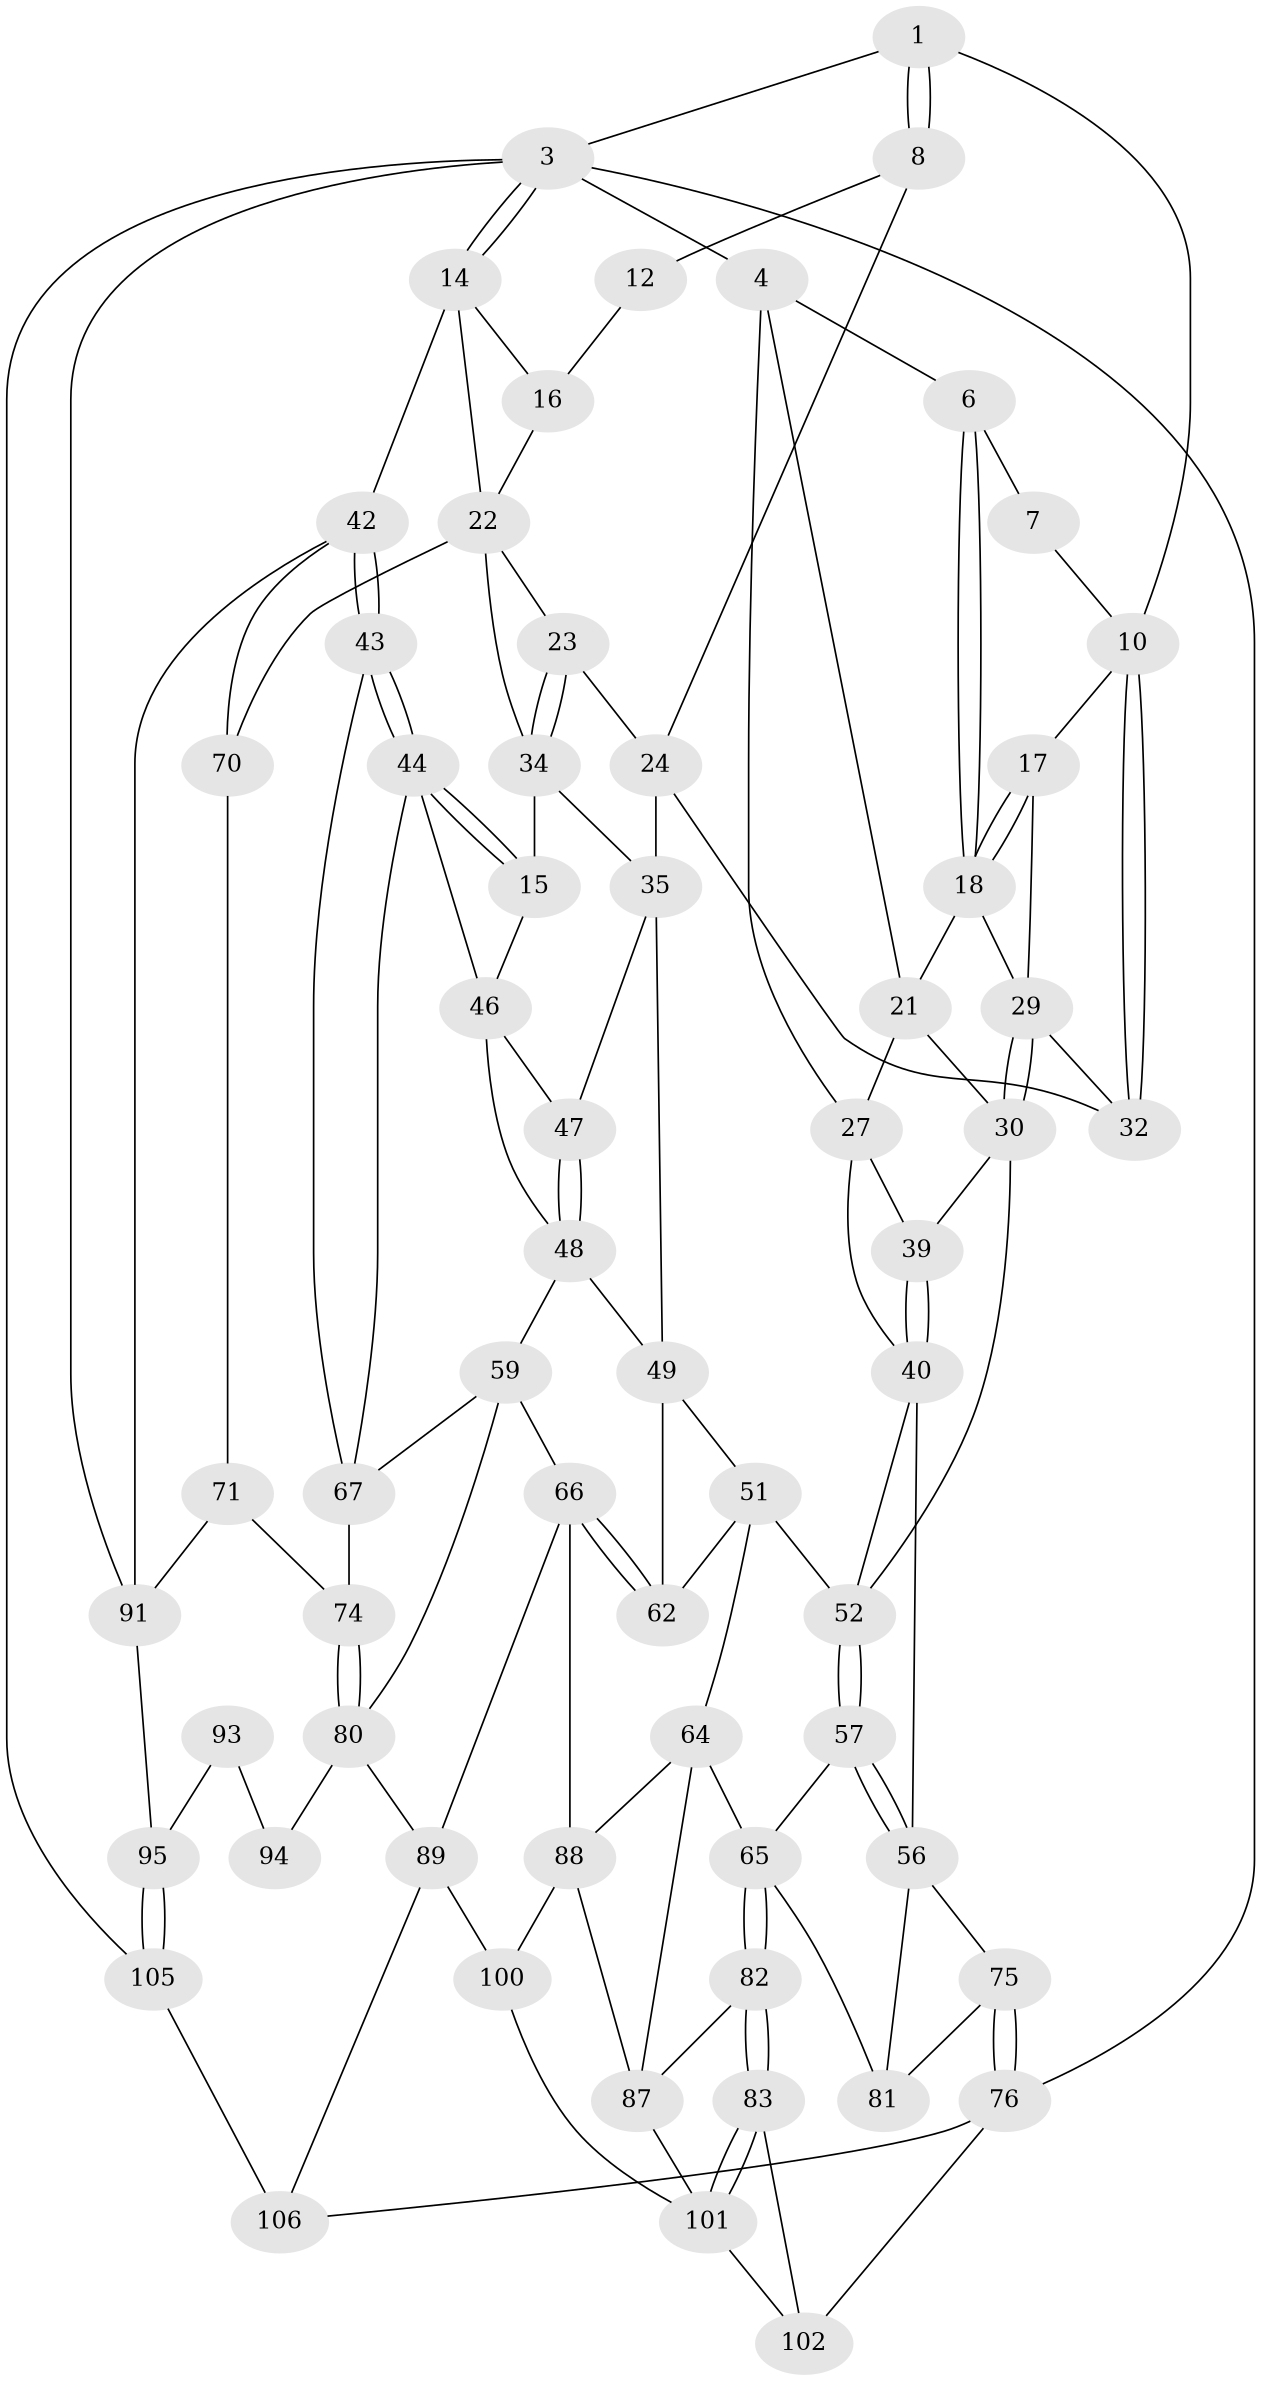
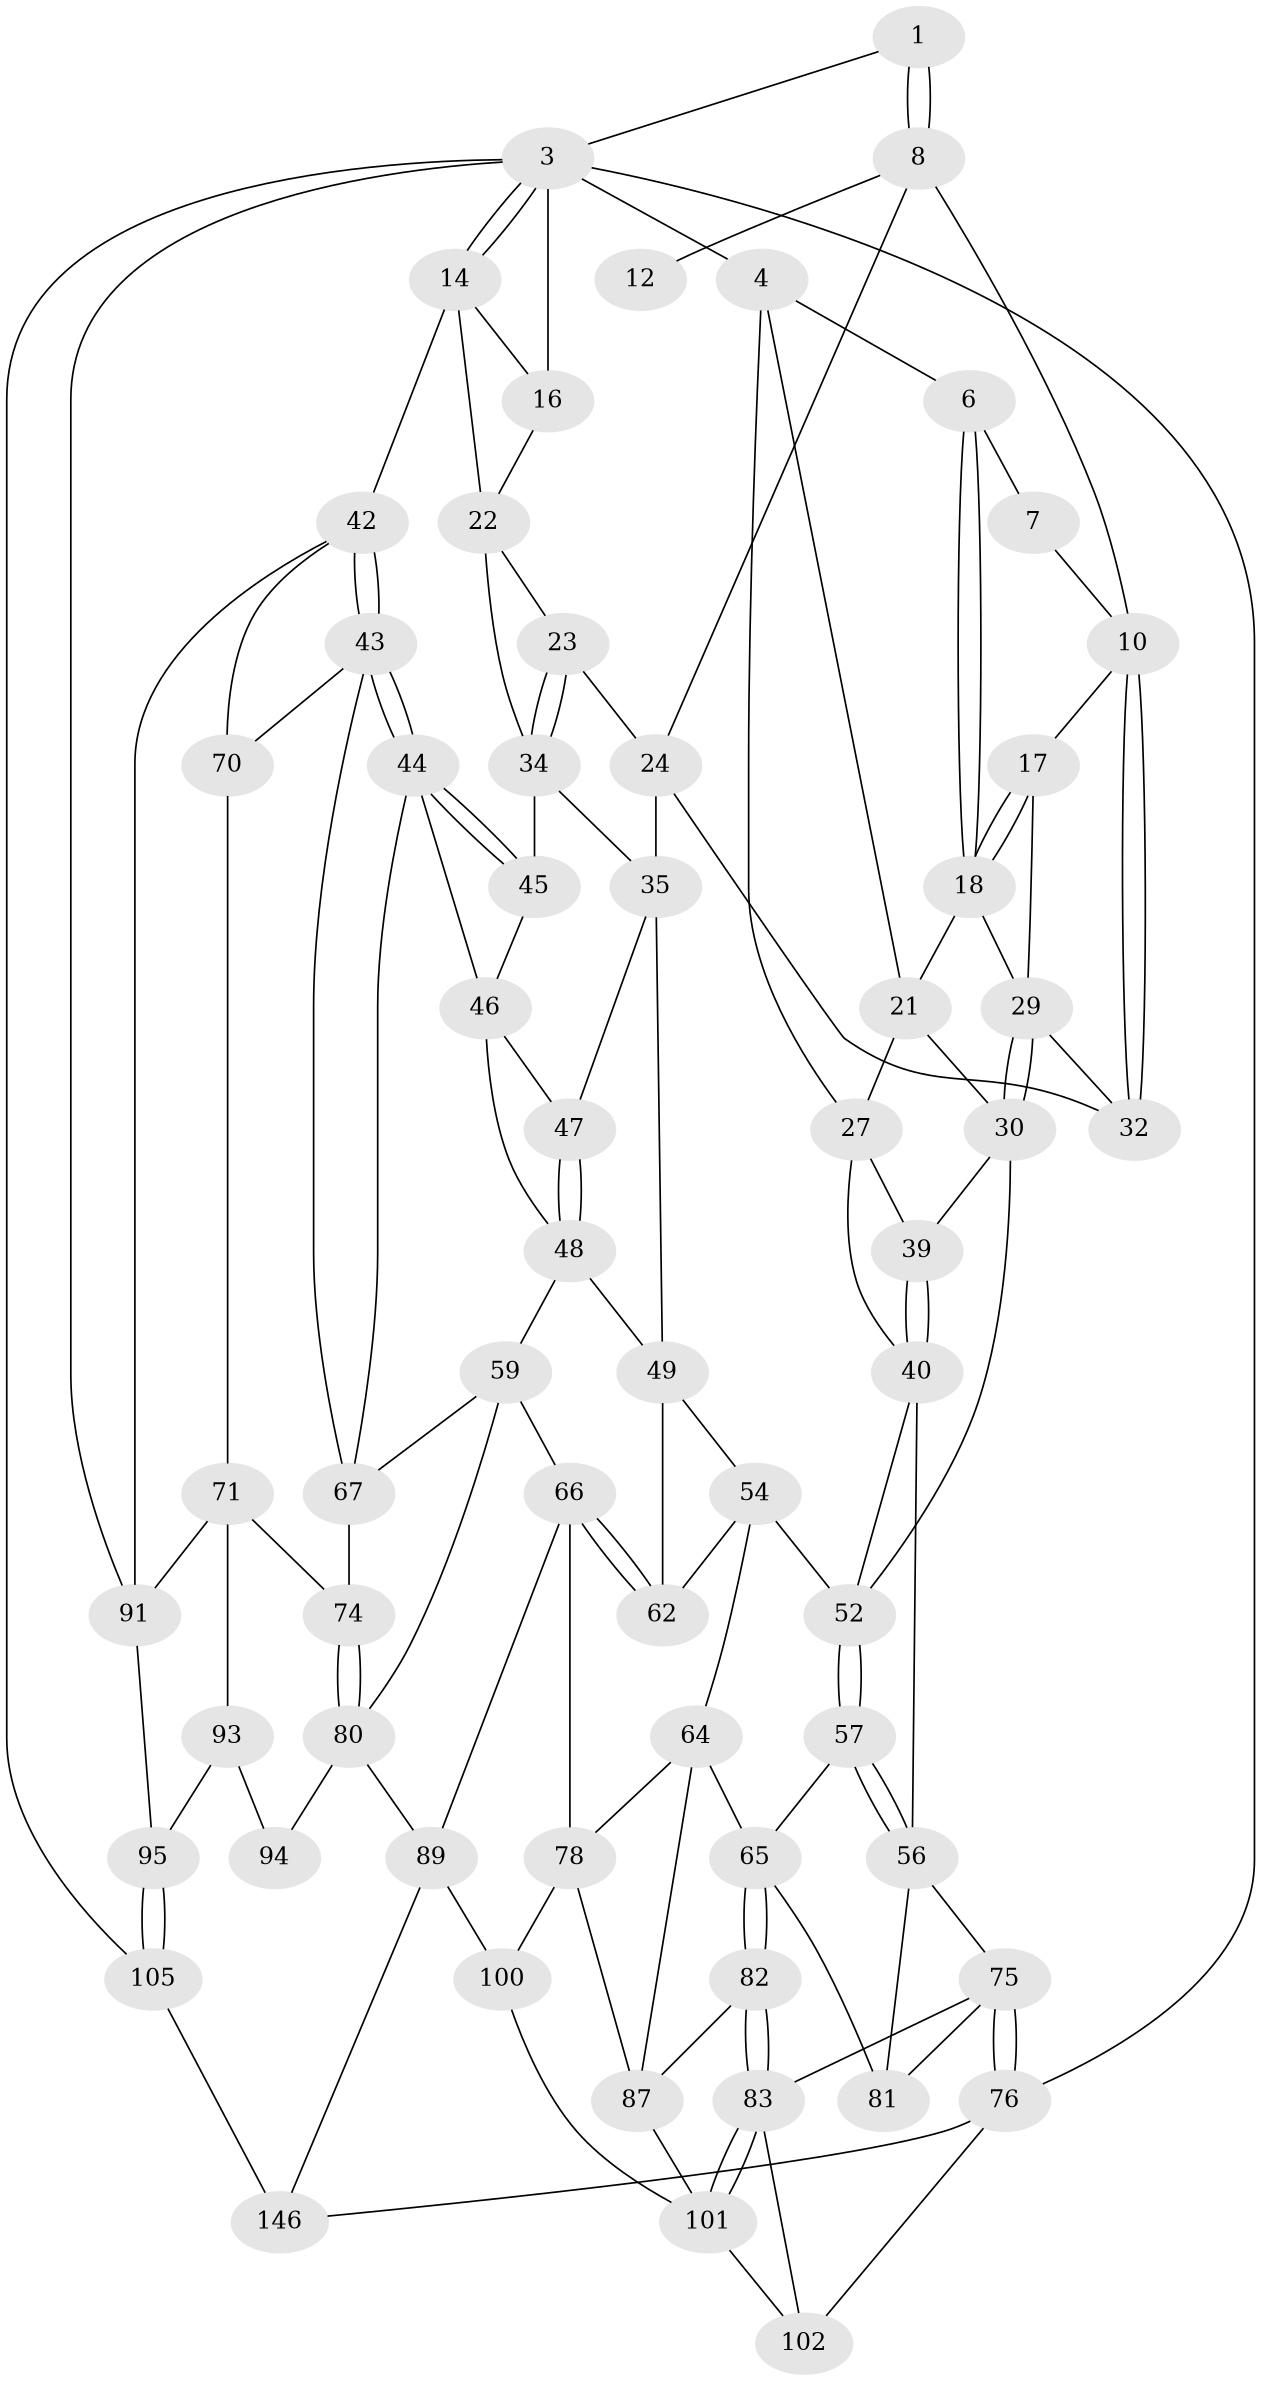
(1190, 278) -> (1050, 392)
(594, 341) -> (548, 280)
(315, 610) -> (299, 705)
(534, 887) -> (534, 887)
(755, 1494) -> (755, 1494)
none -> (228, 1615)
(570, 1858) -> (570, 1858)
none -> (877, 2042)
(280, 2222) -> (280, 2222)
